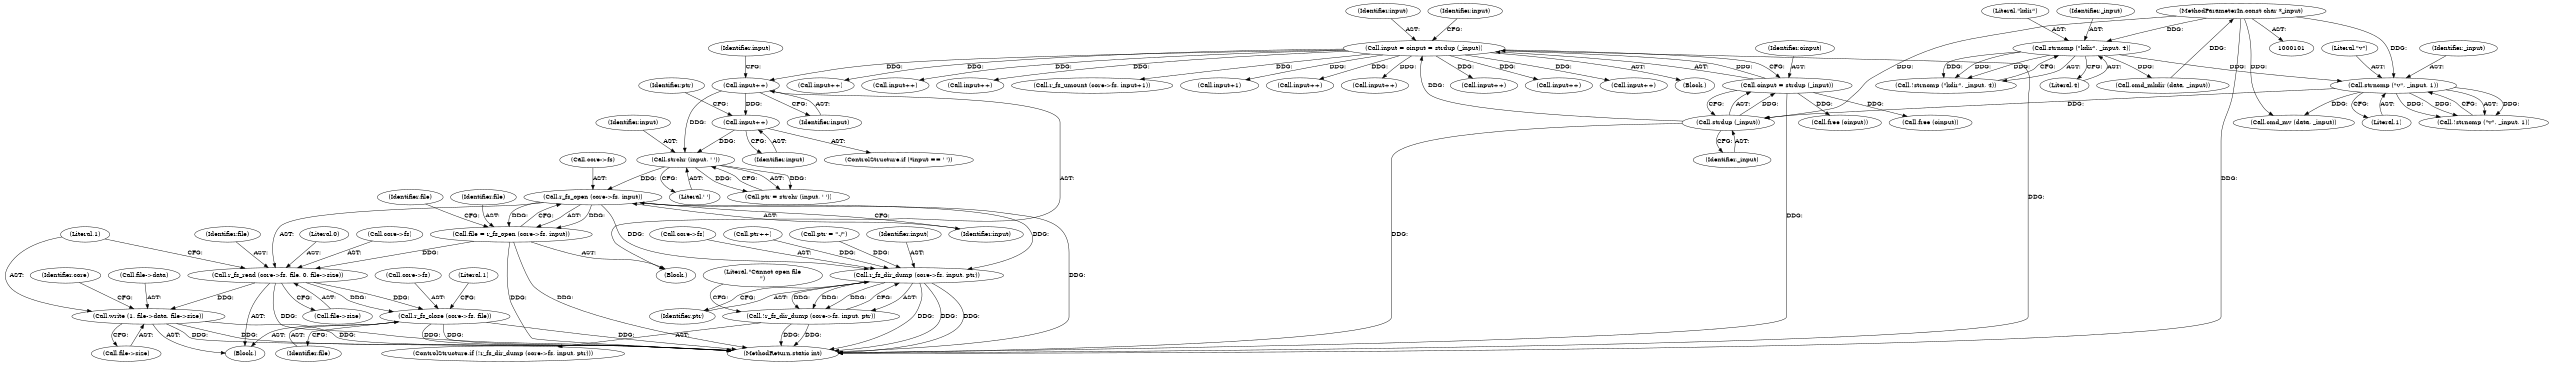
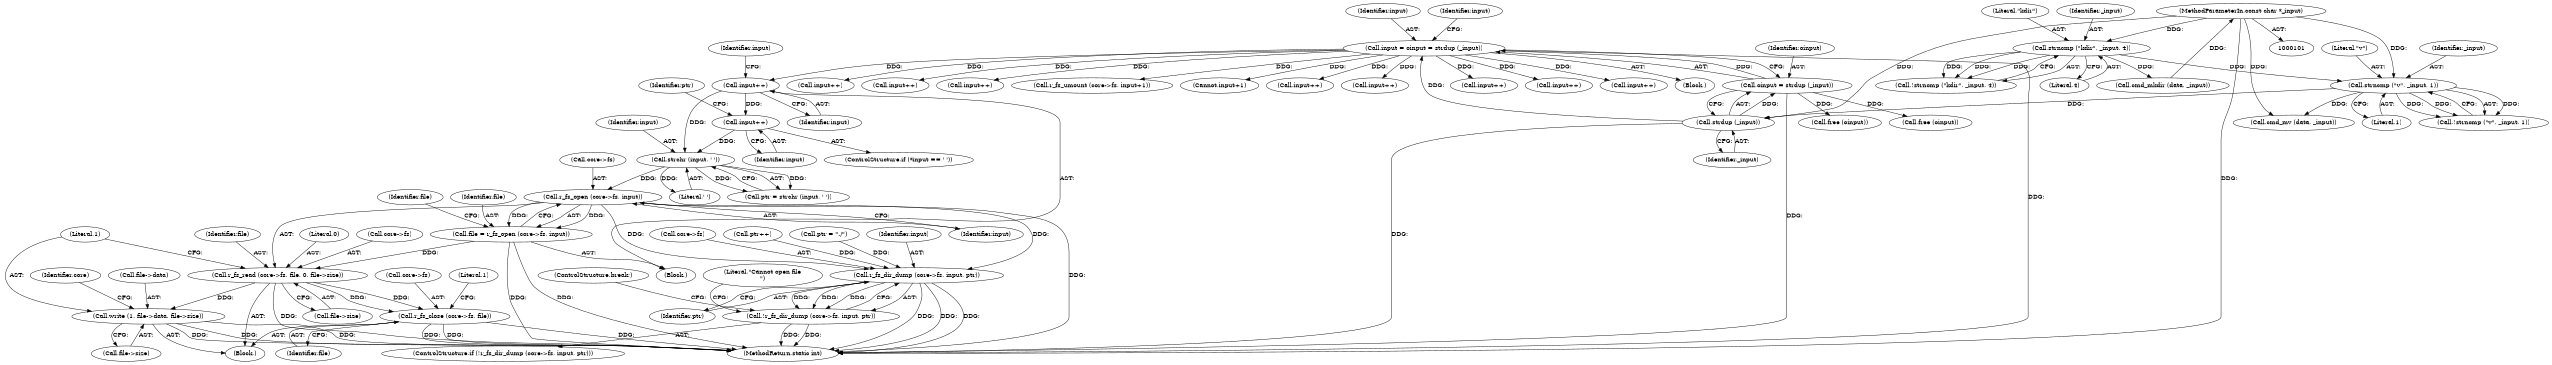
(1220, 86) -> (1220, 86)
(671, 179) -> (671, 179)
none -> (593, 275)
